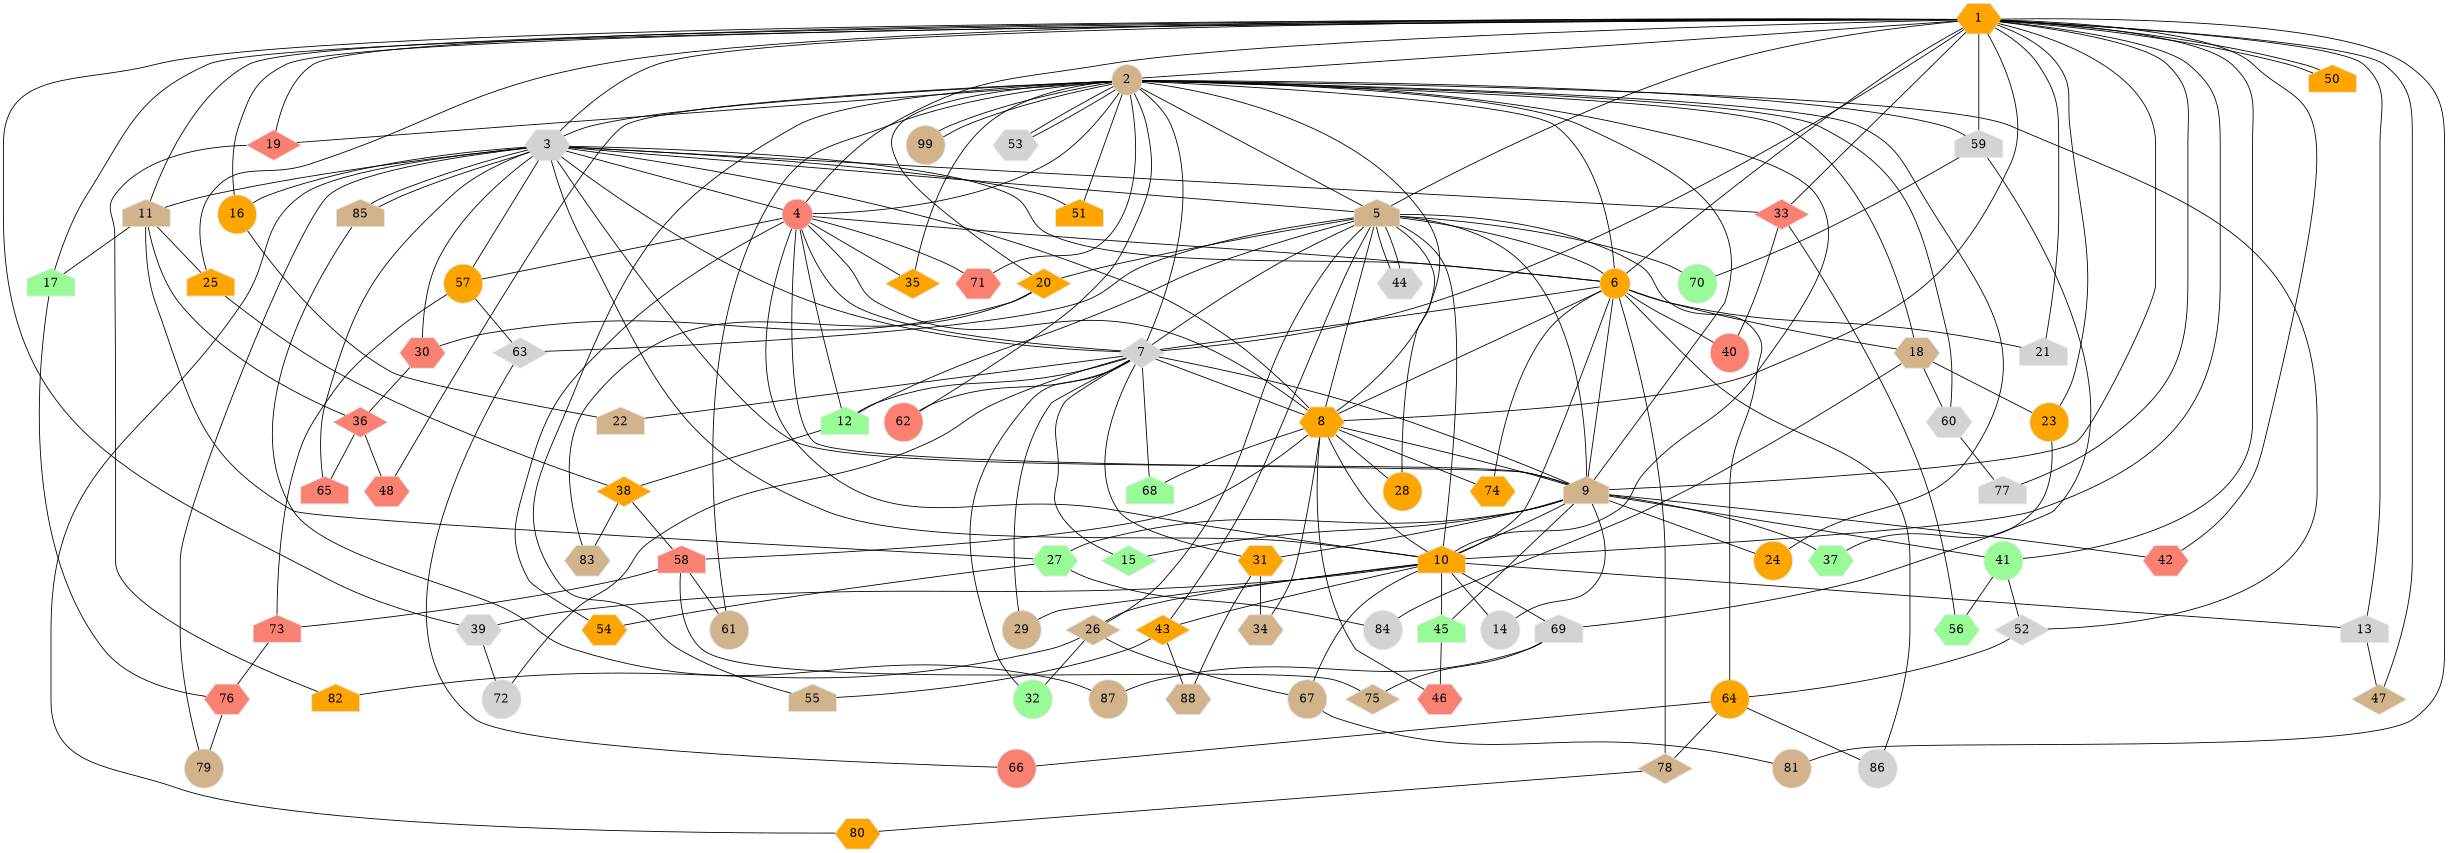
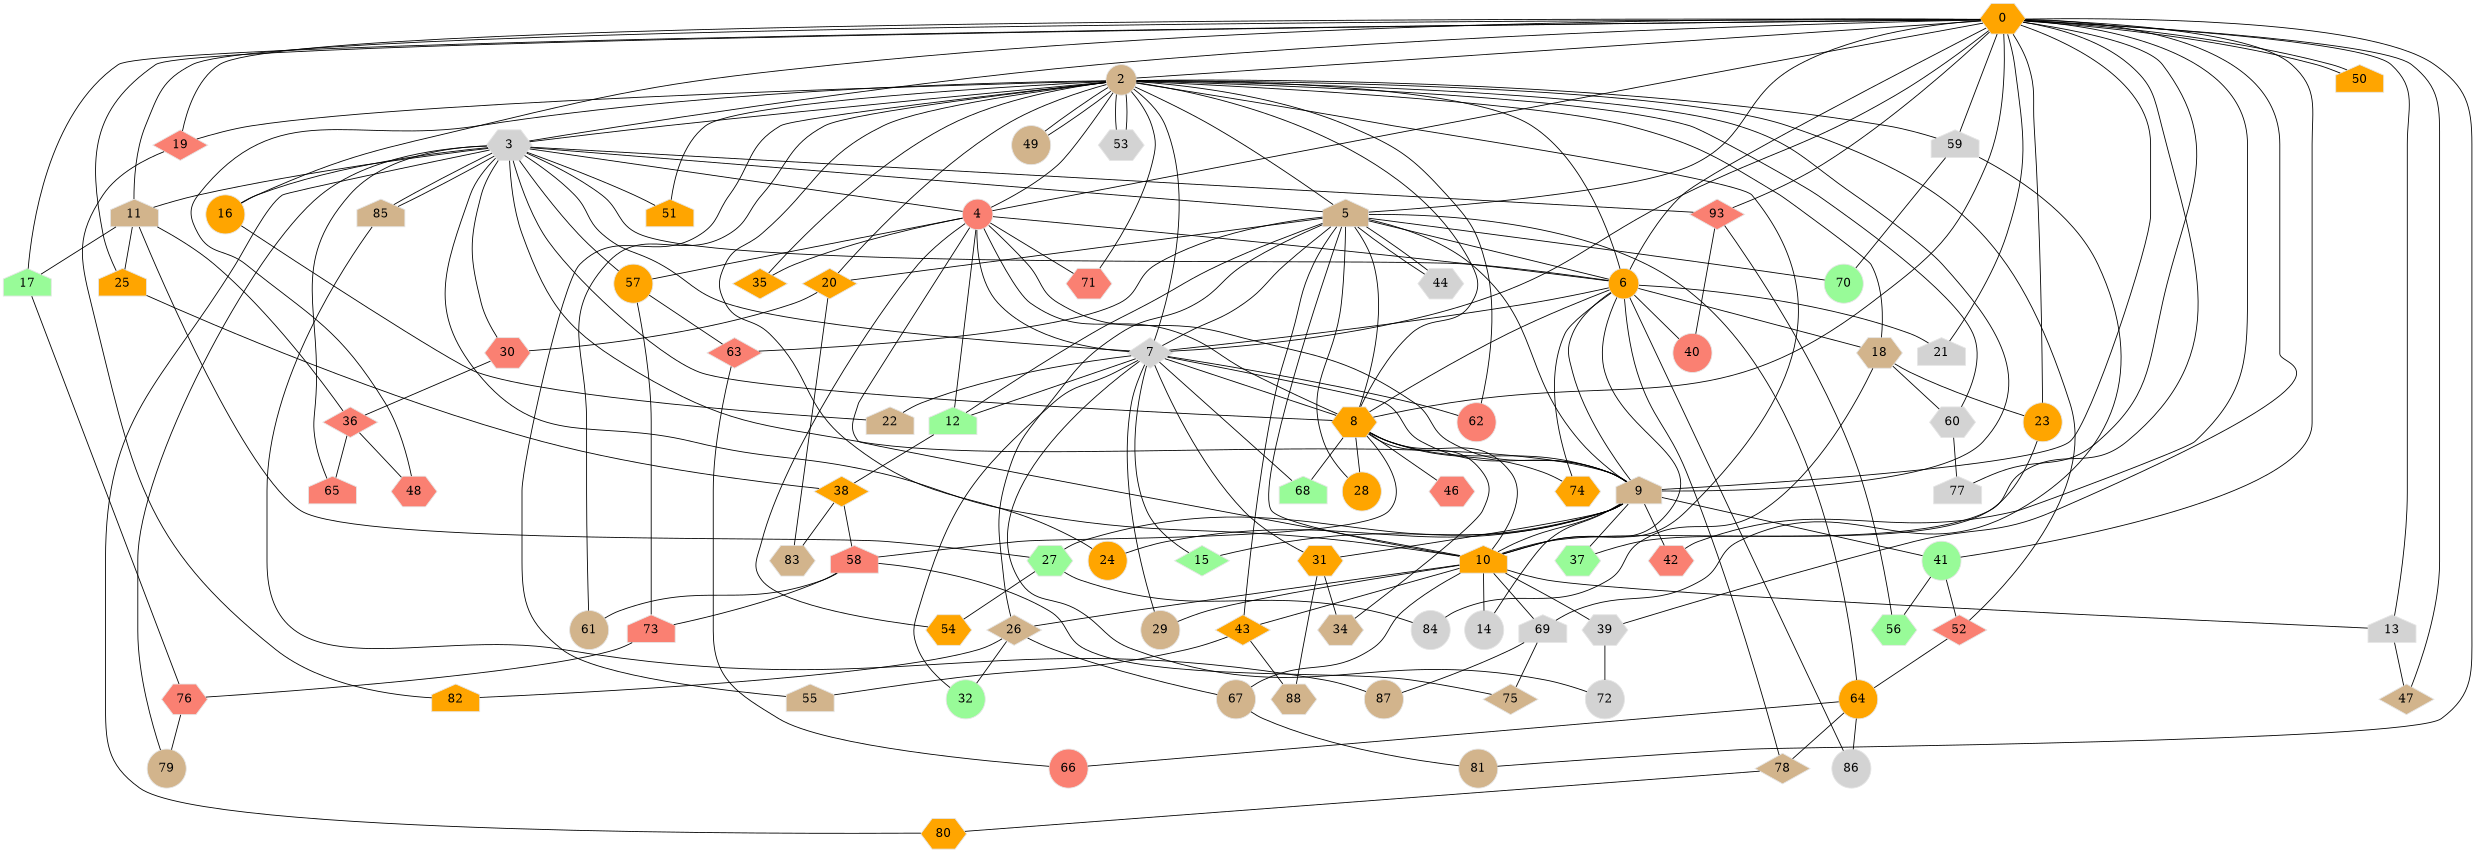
(1979, 19) -> (2003, 19)
(926, 145) -> (1031, 145)
(1782, 214) -> (1717, 214)
(520, 353) -> (735, 353)
(1442, 630) -> none
(2022, 630) -> (1959, 630)
